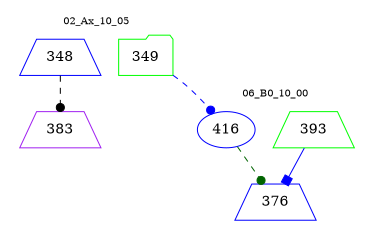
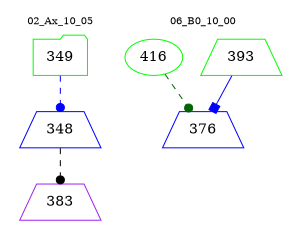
(196, 94) -> (60, 90)
(226, 130) -> (154, 57)
